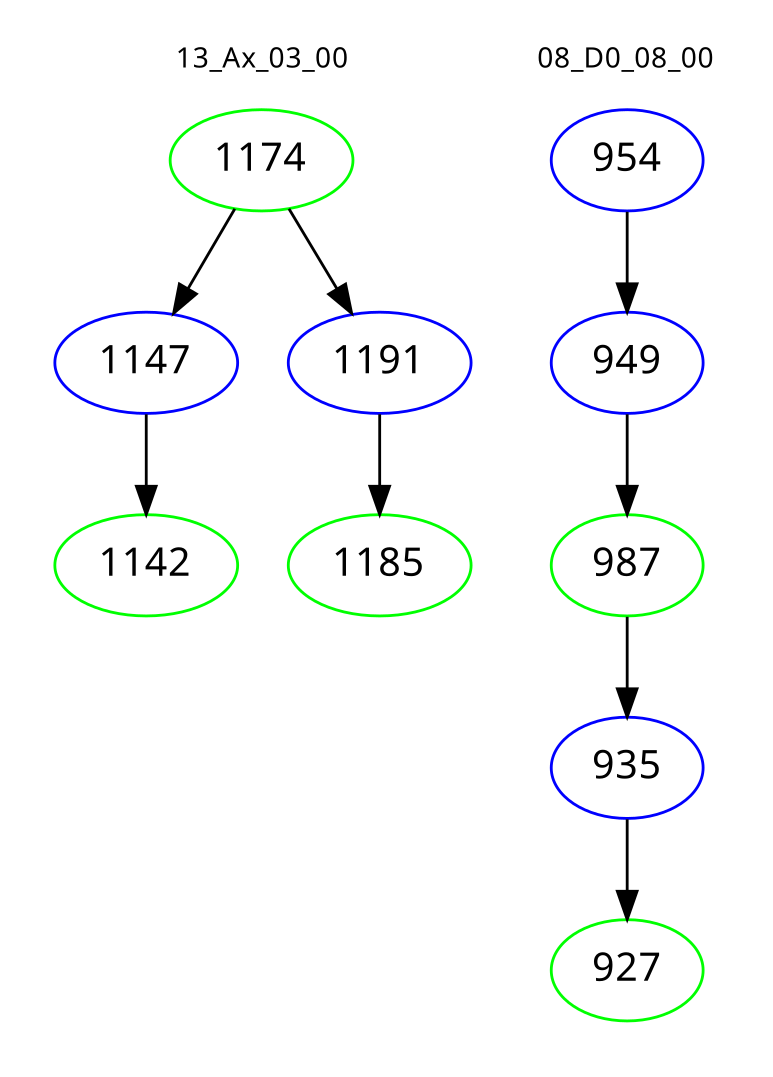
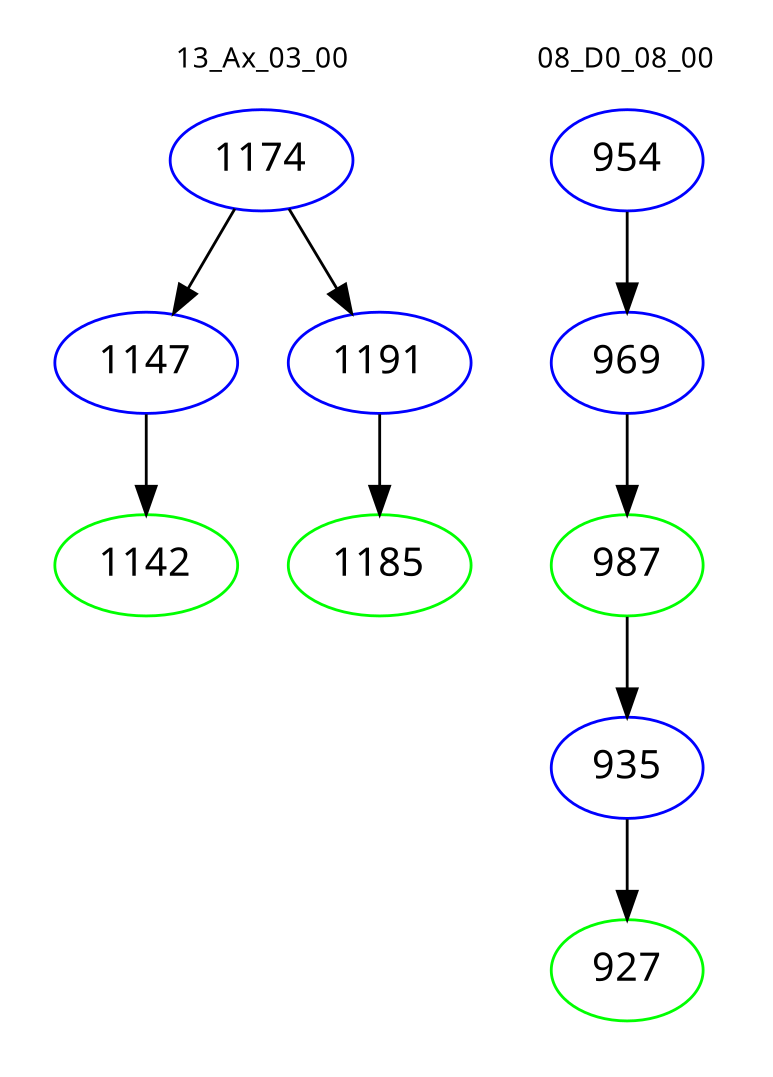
(262, 160) -> (262, 160)
(627, 363) -> (627, 363)
